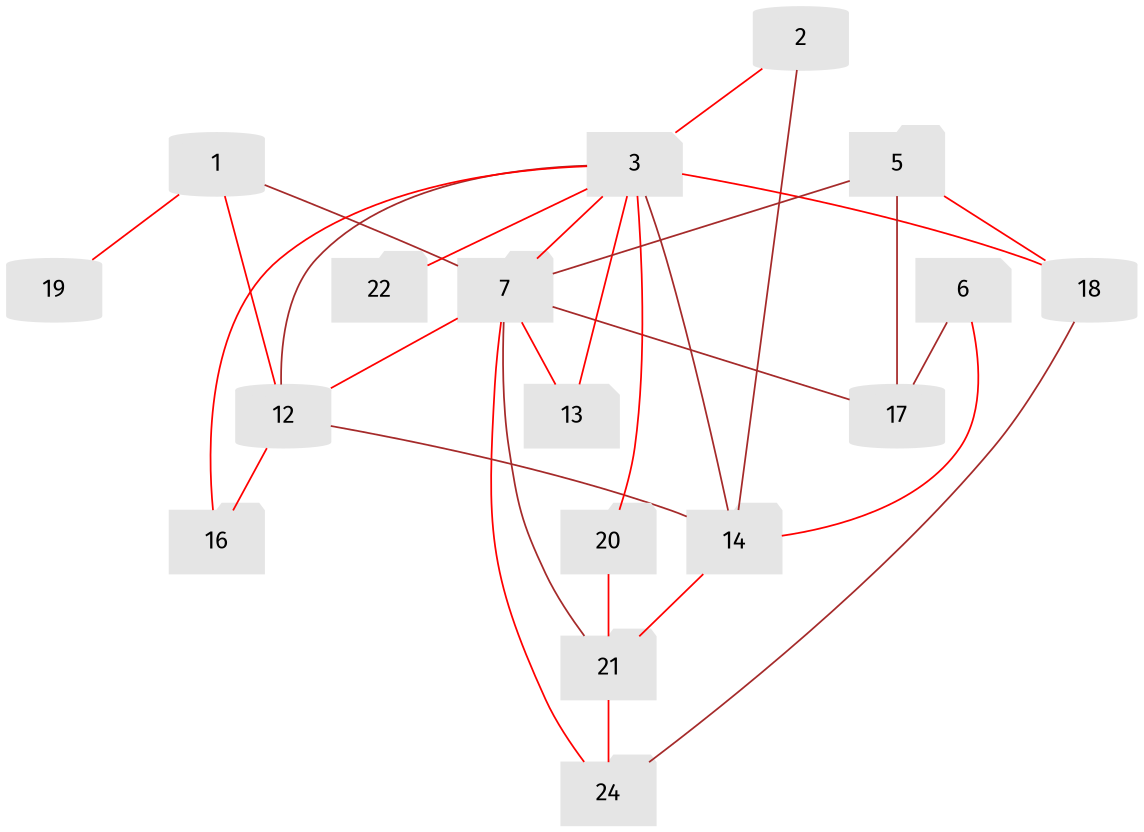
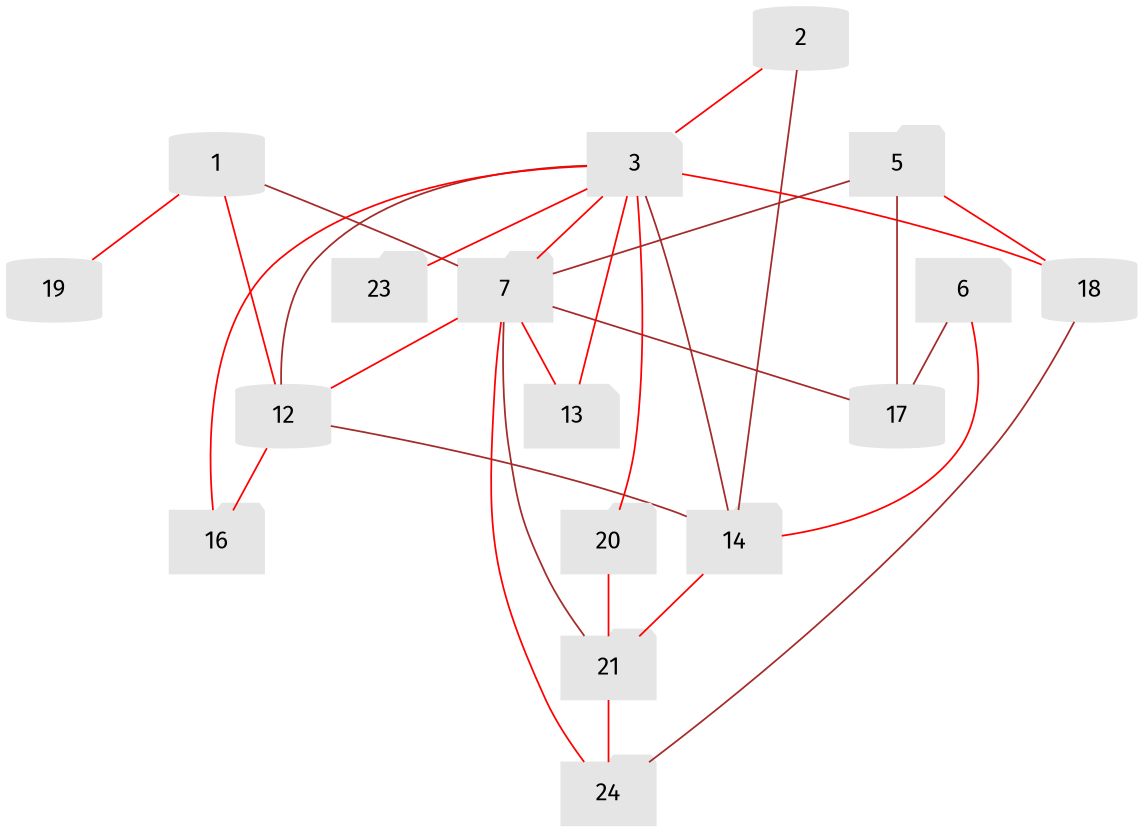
(379, 290) -> (379, 290)
